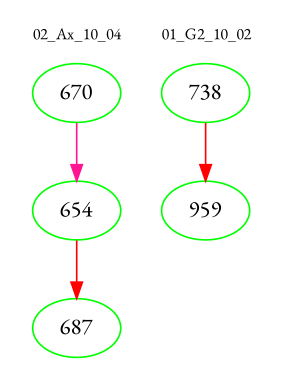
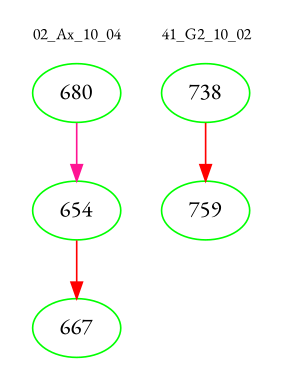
(206, 35) -> (206, 35)
(77, 93) -> (77, 93)
(206, 211) -> (206, 211)
(77, 328) -> (77, 328)
